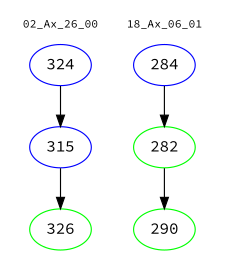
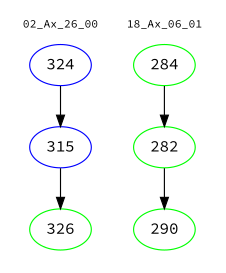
(164, 65) -> (164, 65)
